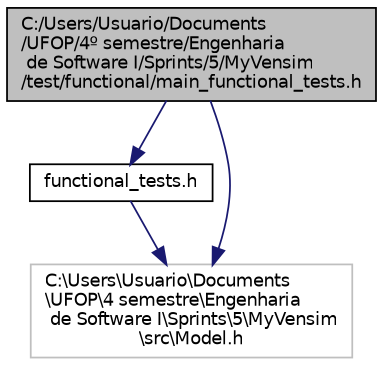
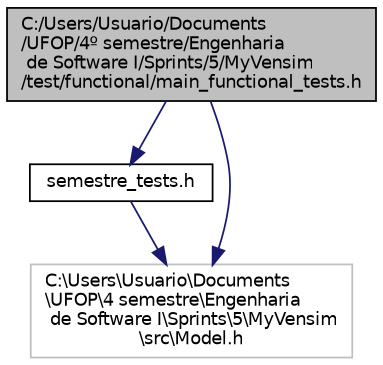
(121, 183) -> (121, 183)
